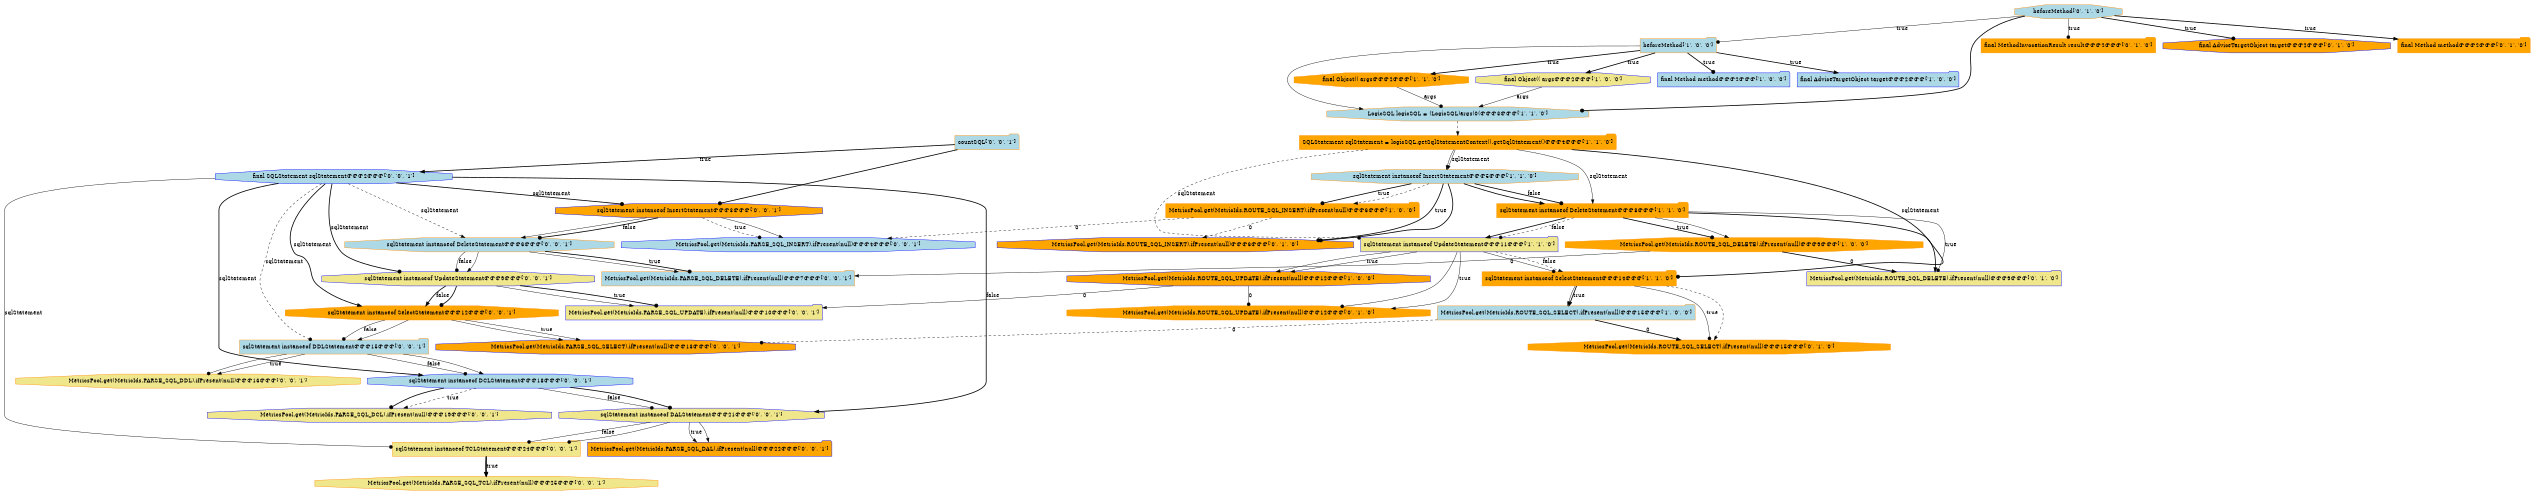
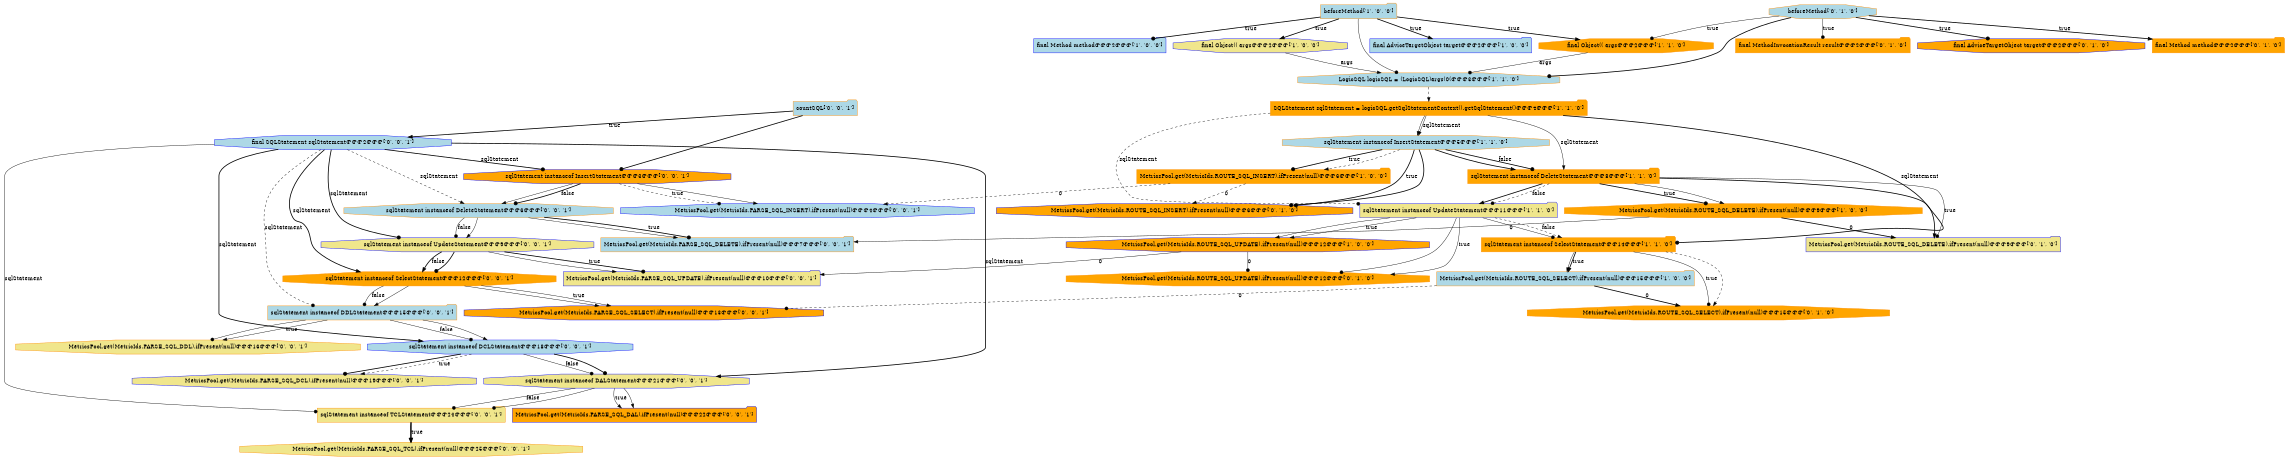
(1872, 29) -> (1716, 24)
(1419, 51) -> (1366, 52)
(993, 296) -> (1004, 262)
